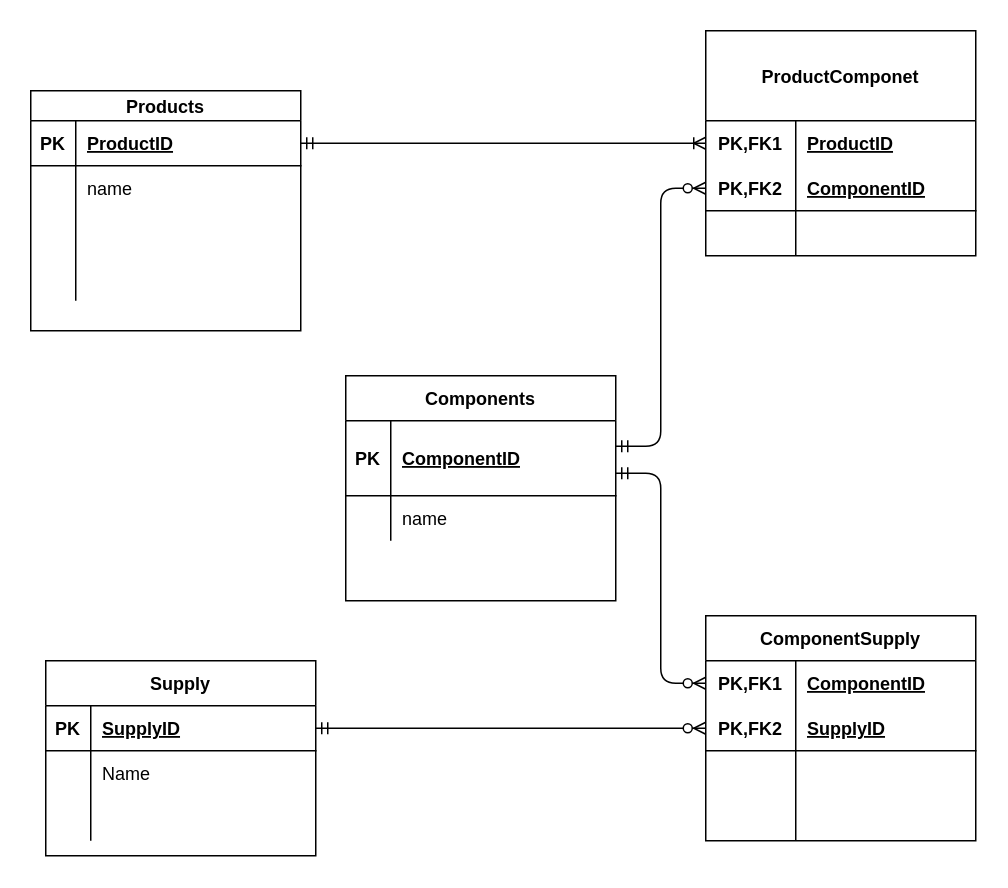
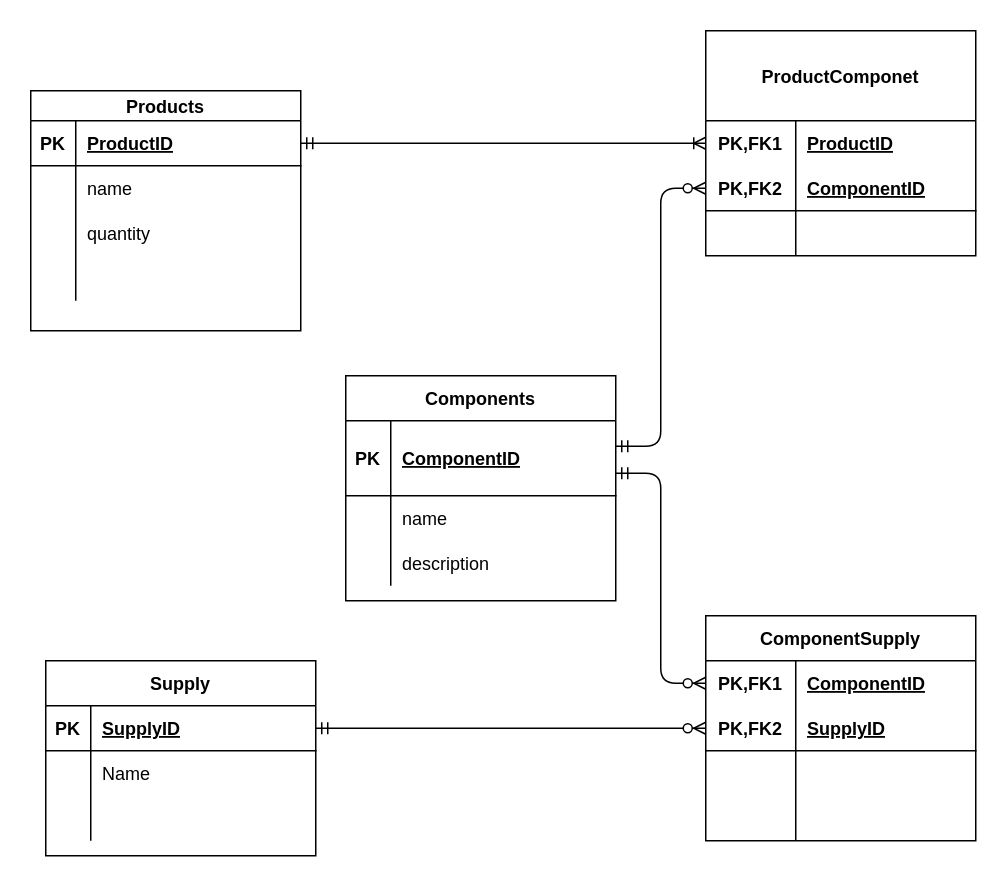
none -> (188, 233)
none -> (503, 563)
